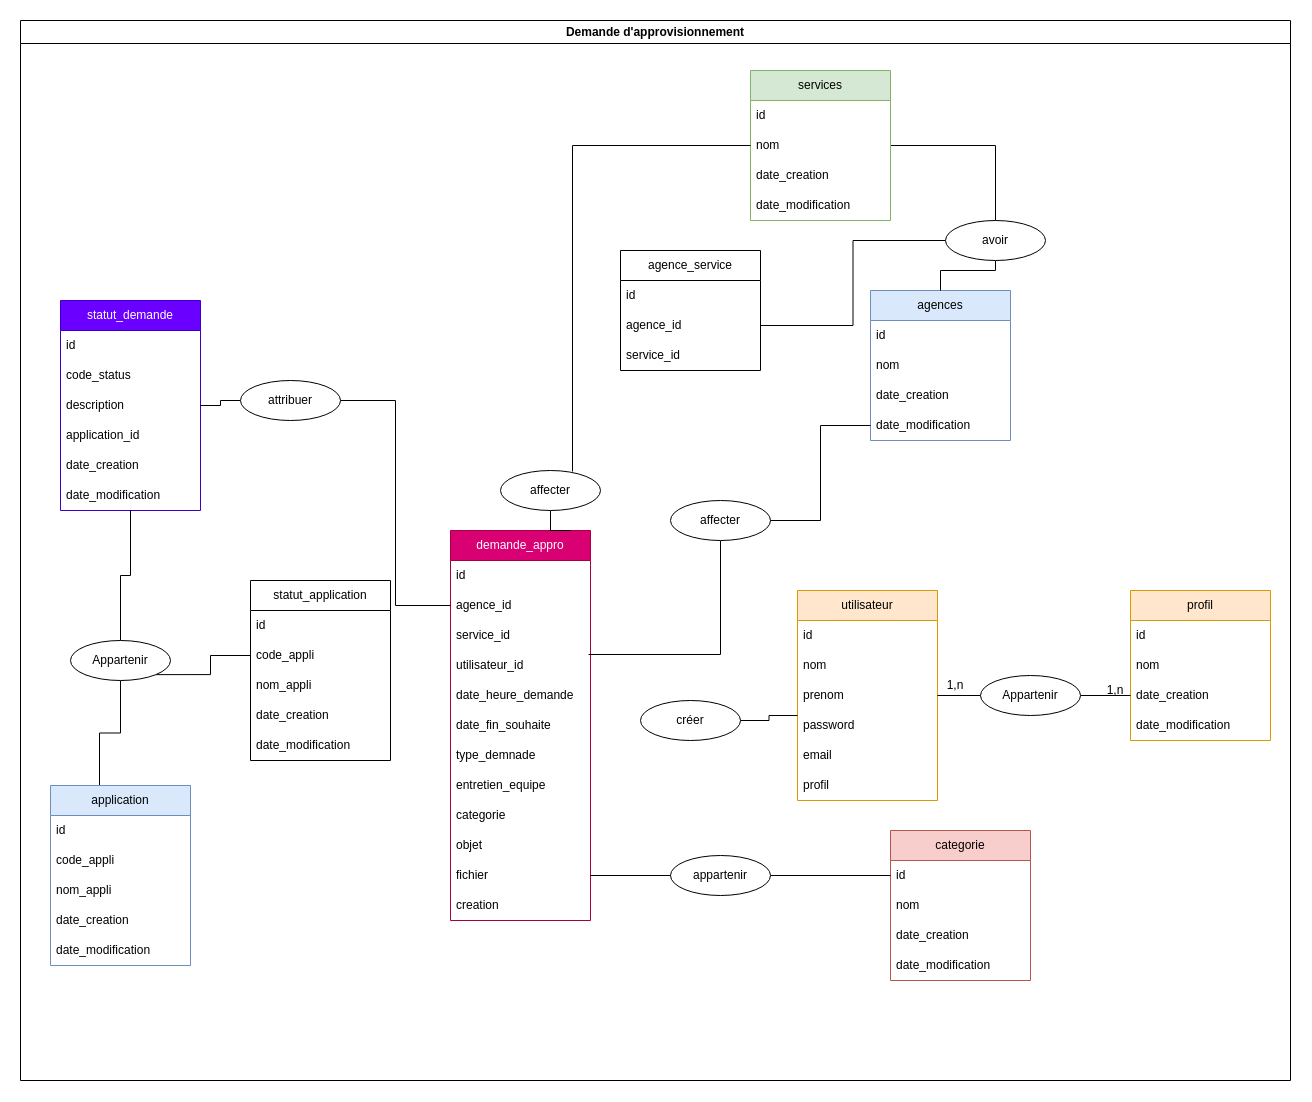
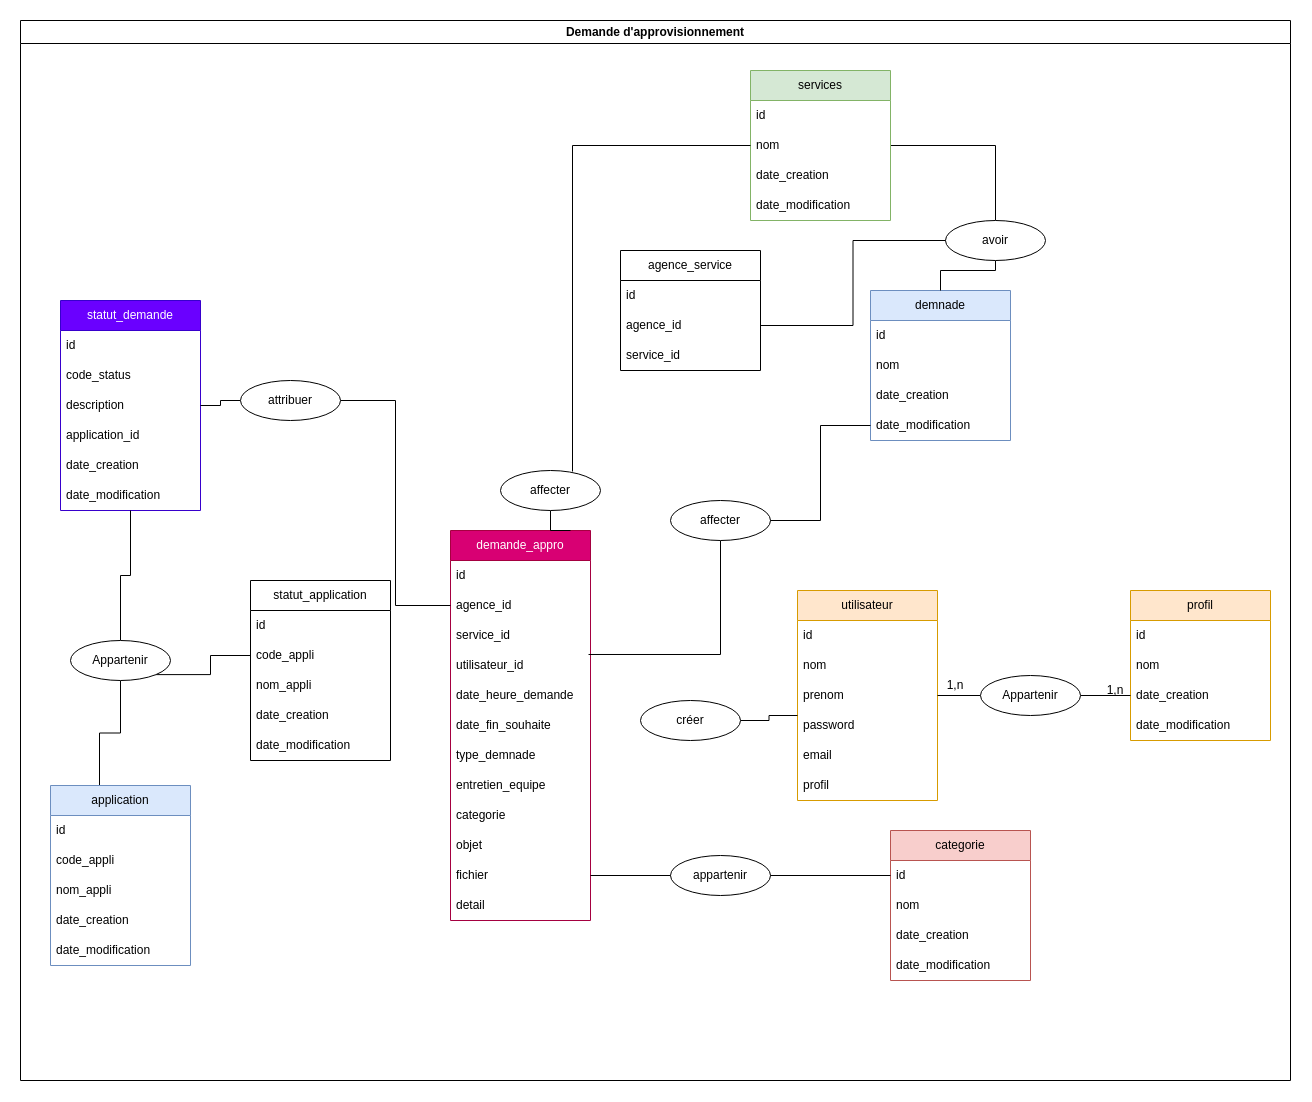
(941, 306) -> (941, 306)
(482, 906) -> (474, 906)
